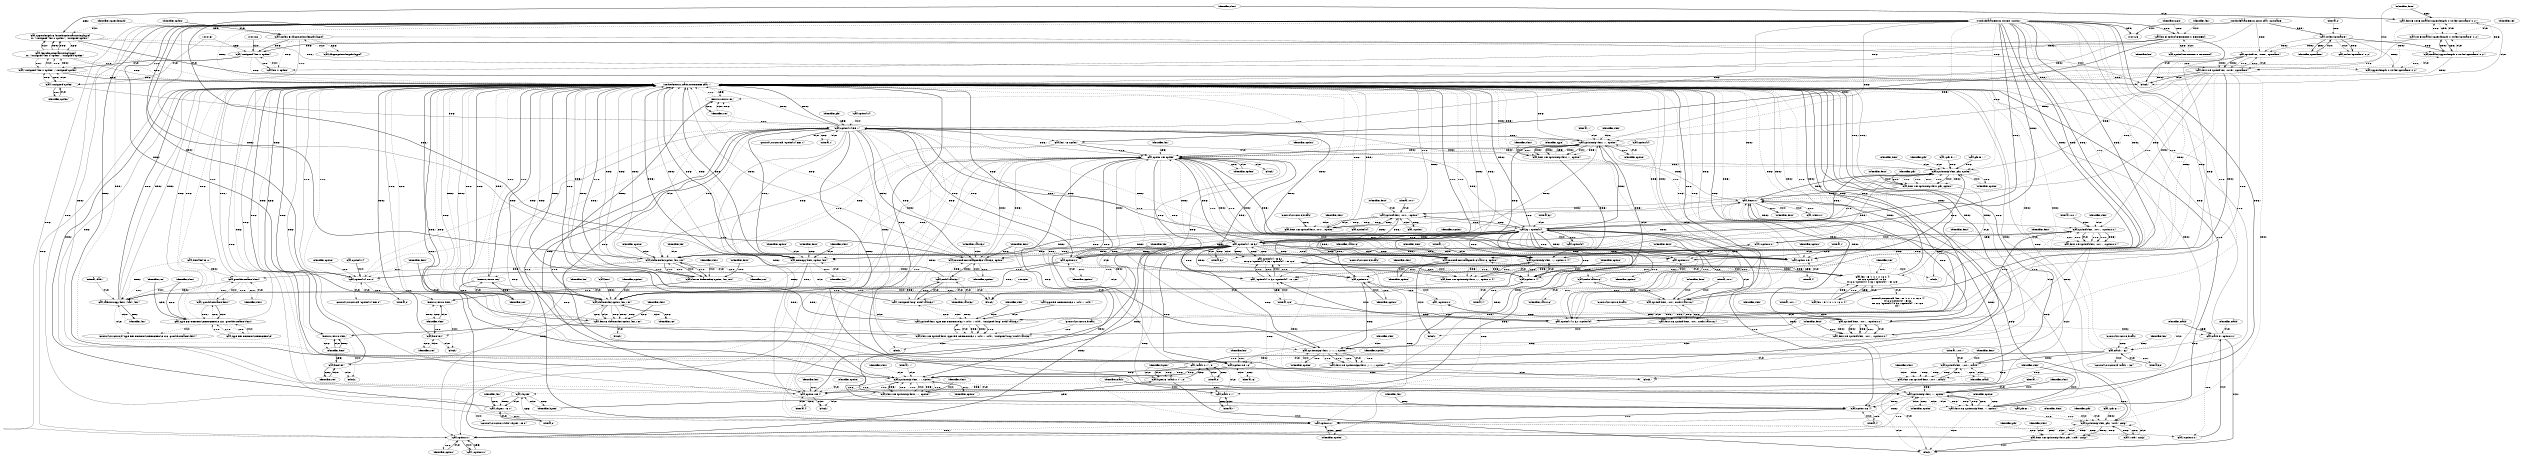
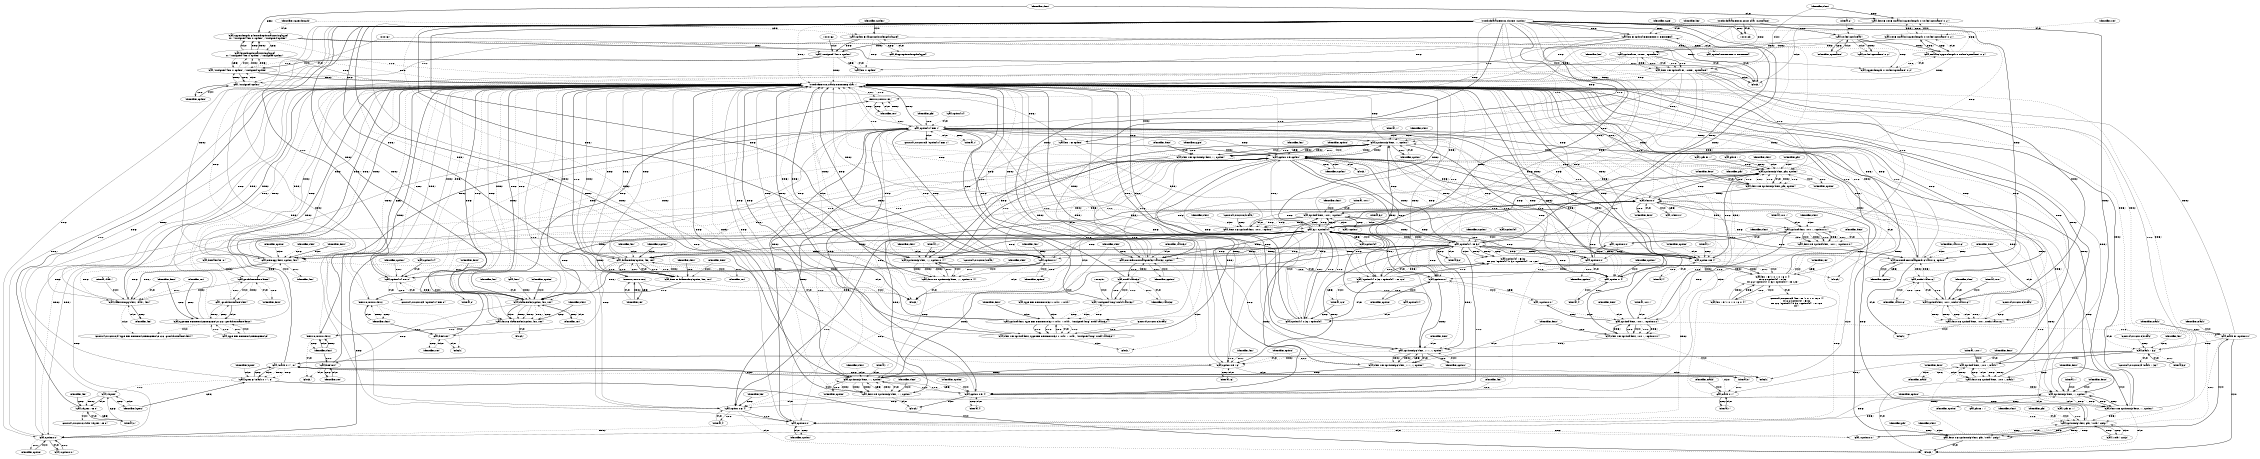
(2333, 37) -> (1849, 37)
(1407, 154) -> (1271, 207)
(1207, 236) -> (1236, 245)
